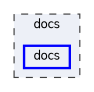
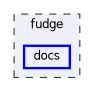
(47, 25) -> (47, 25)
